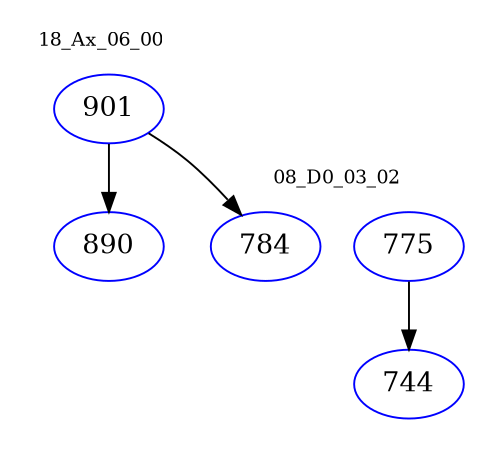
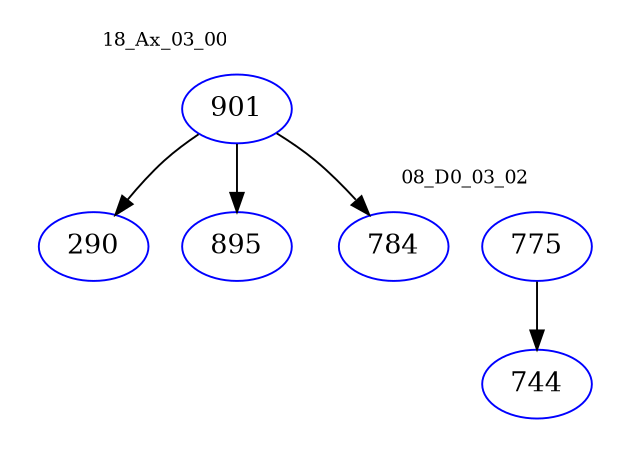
(101, 41) -> (165, 41)
(109, 247) -> (94, 247)
none -> (237, 247)
